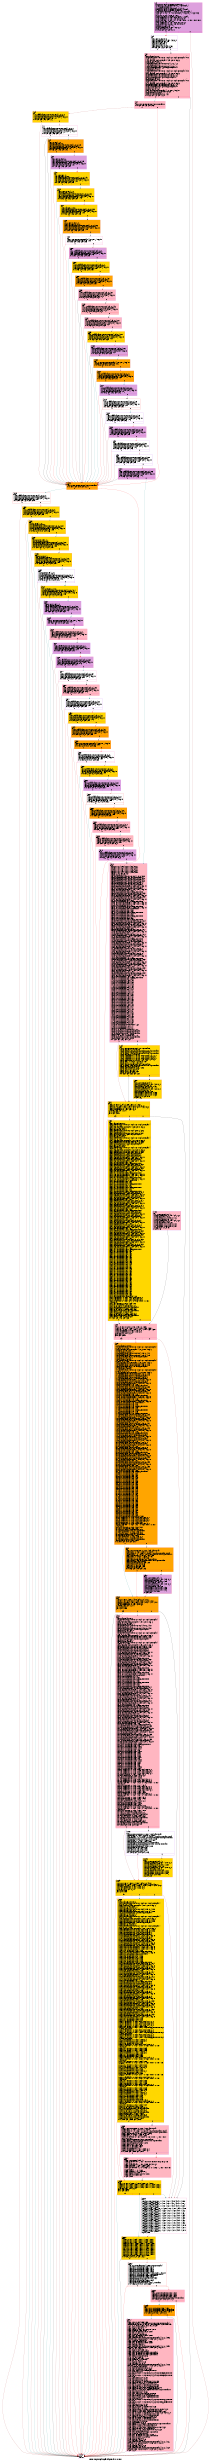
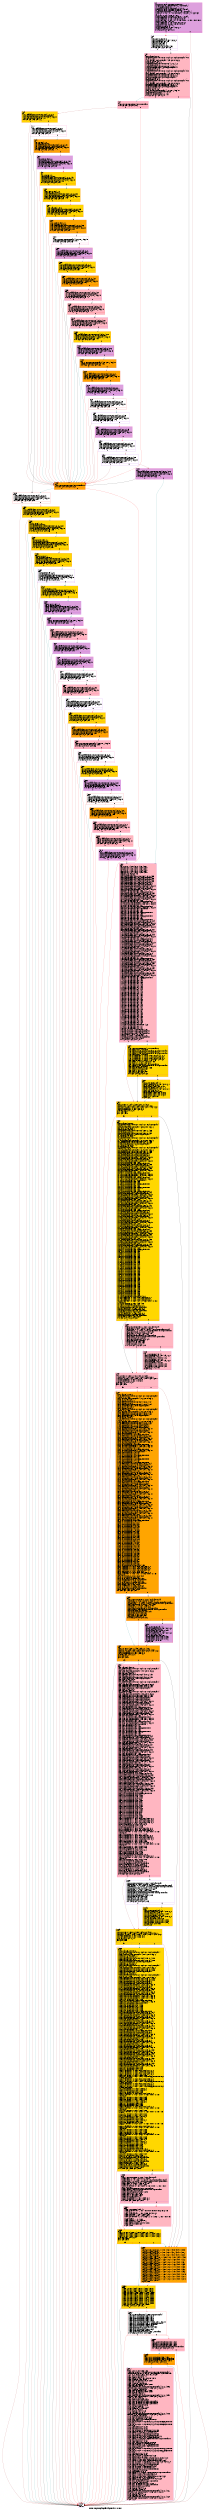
(48, 325) -> (35, 322)
(93, 745) -> (93, 745)
none -> (149, 1336)
(164, 2216) -> (164, 2265)
